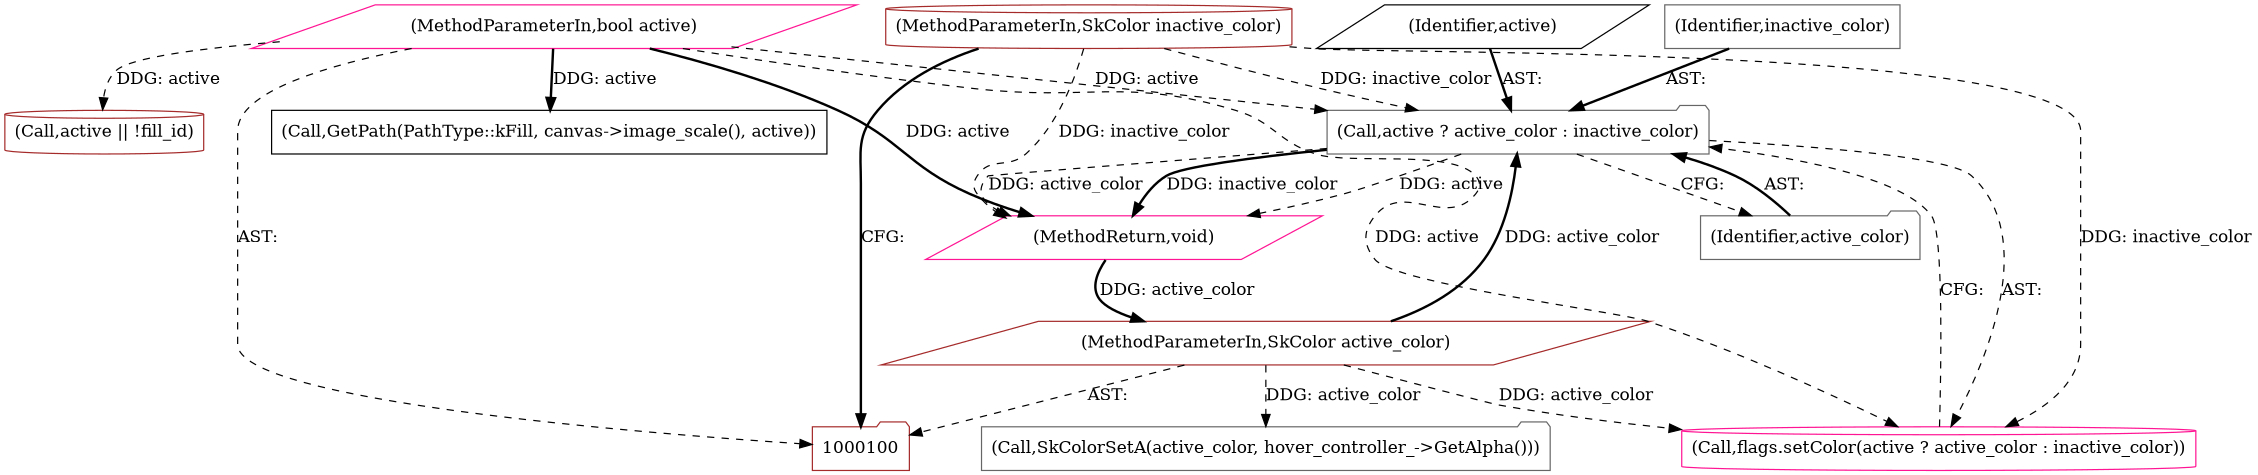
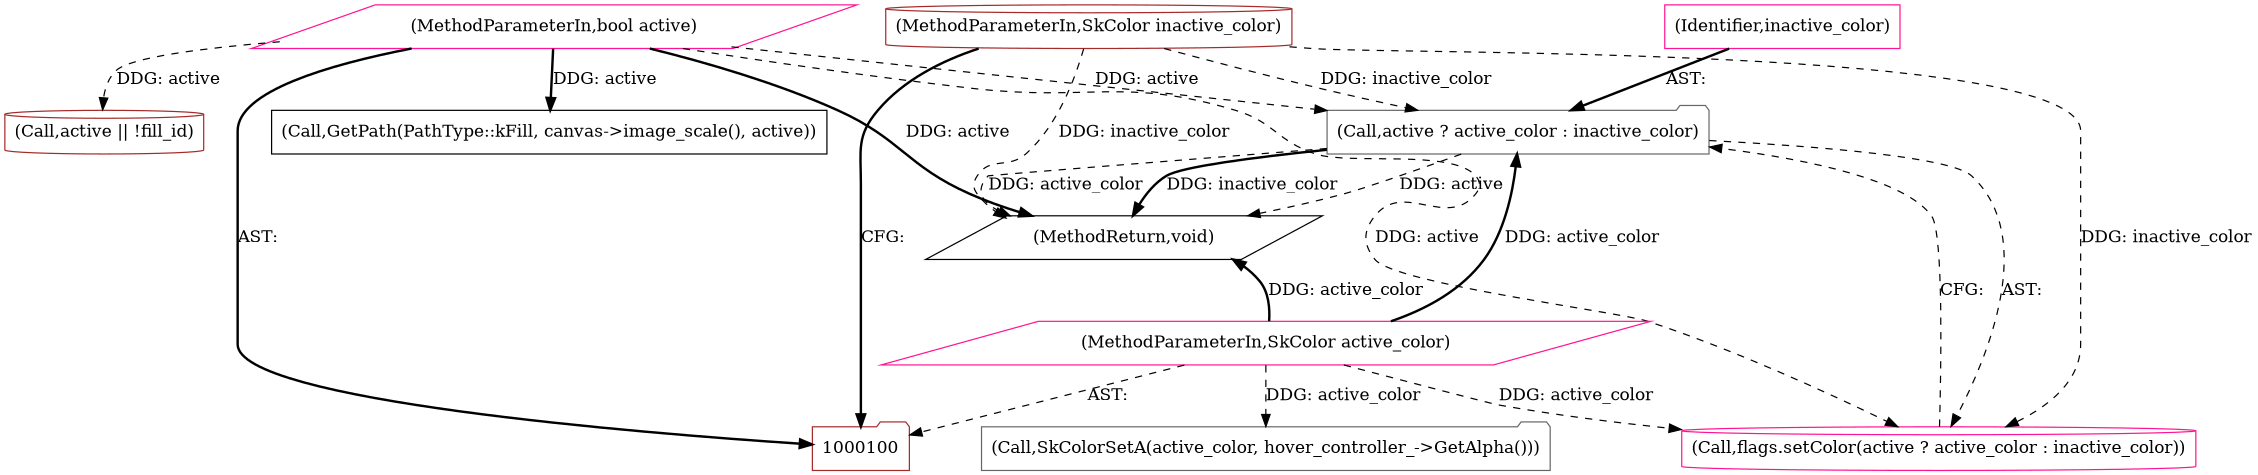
(1483, 27) -> none
(1782, 27) -> (1782, 27)
(1124, 238) -> (1124, 238)
(1810, 238) -> none
(1098, 297) -> (1265, 290)
(1266, 343) -> (1266, 343)
(307, 383) -> (307, 383)
